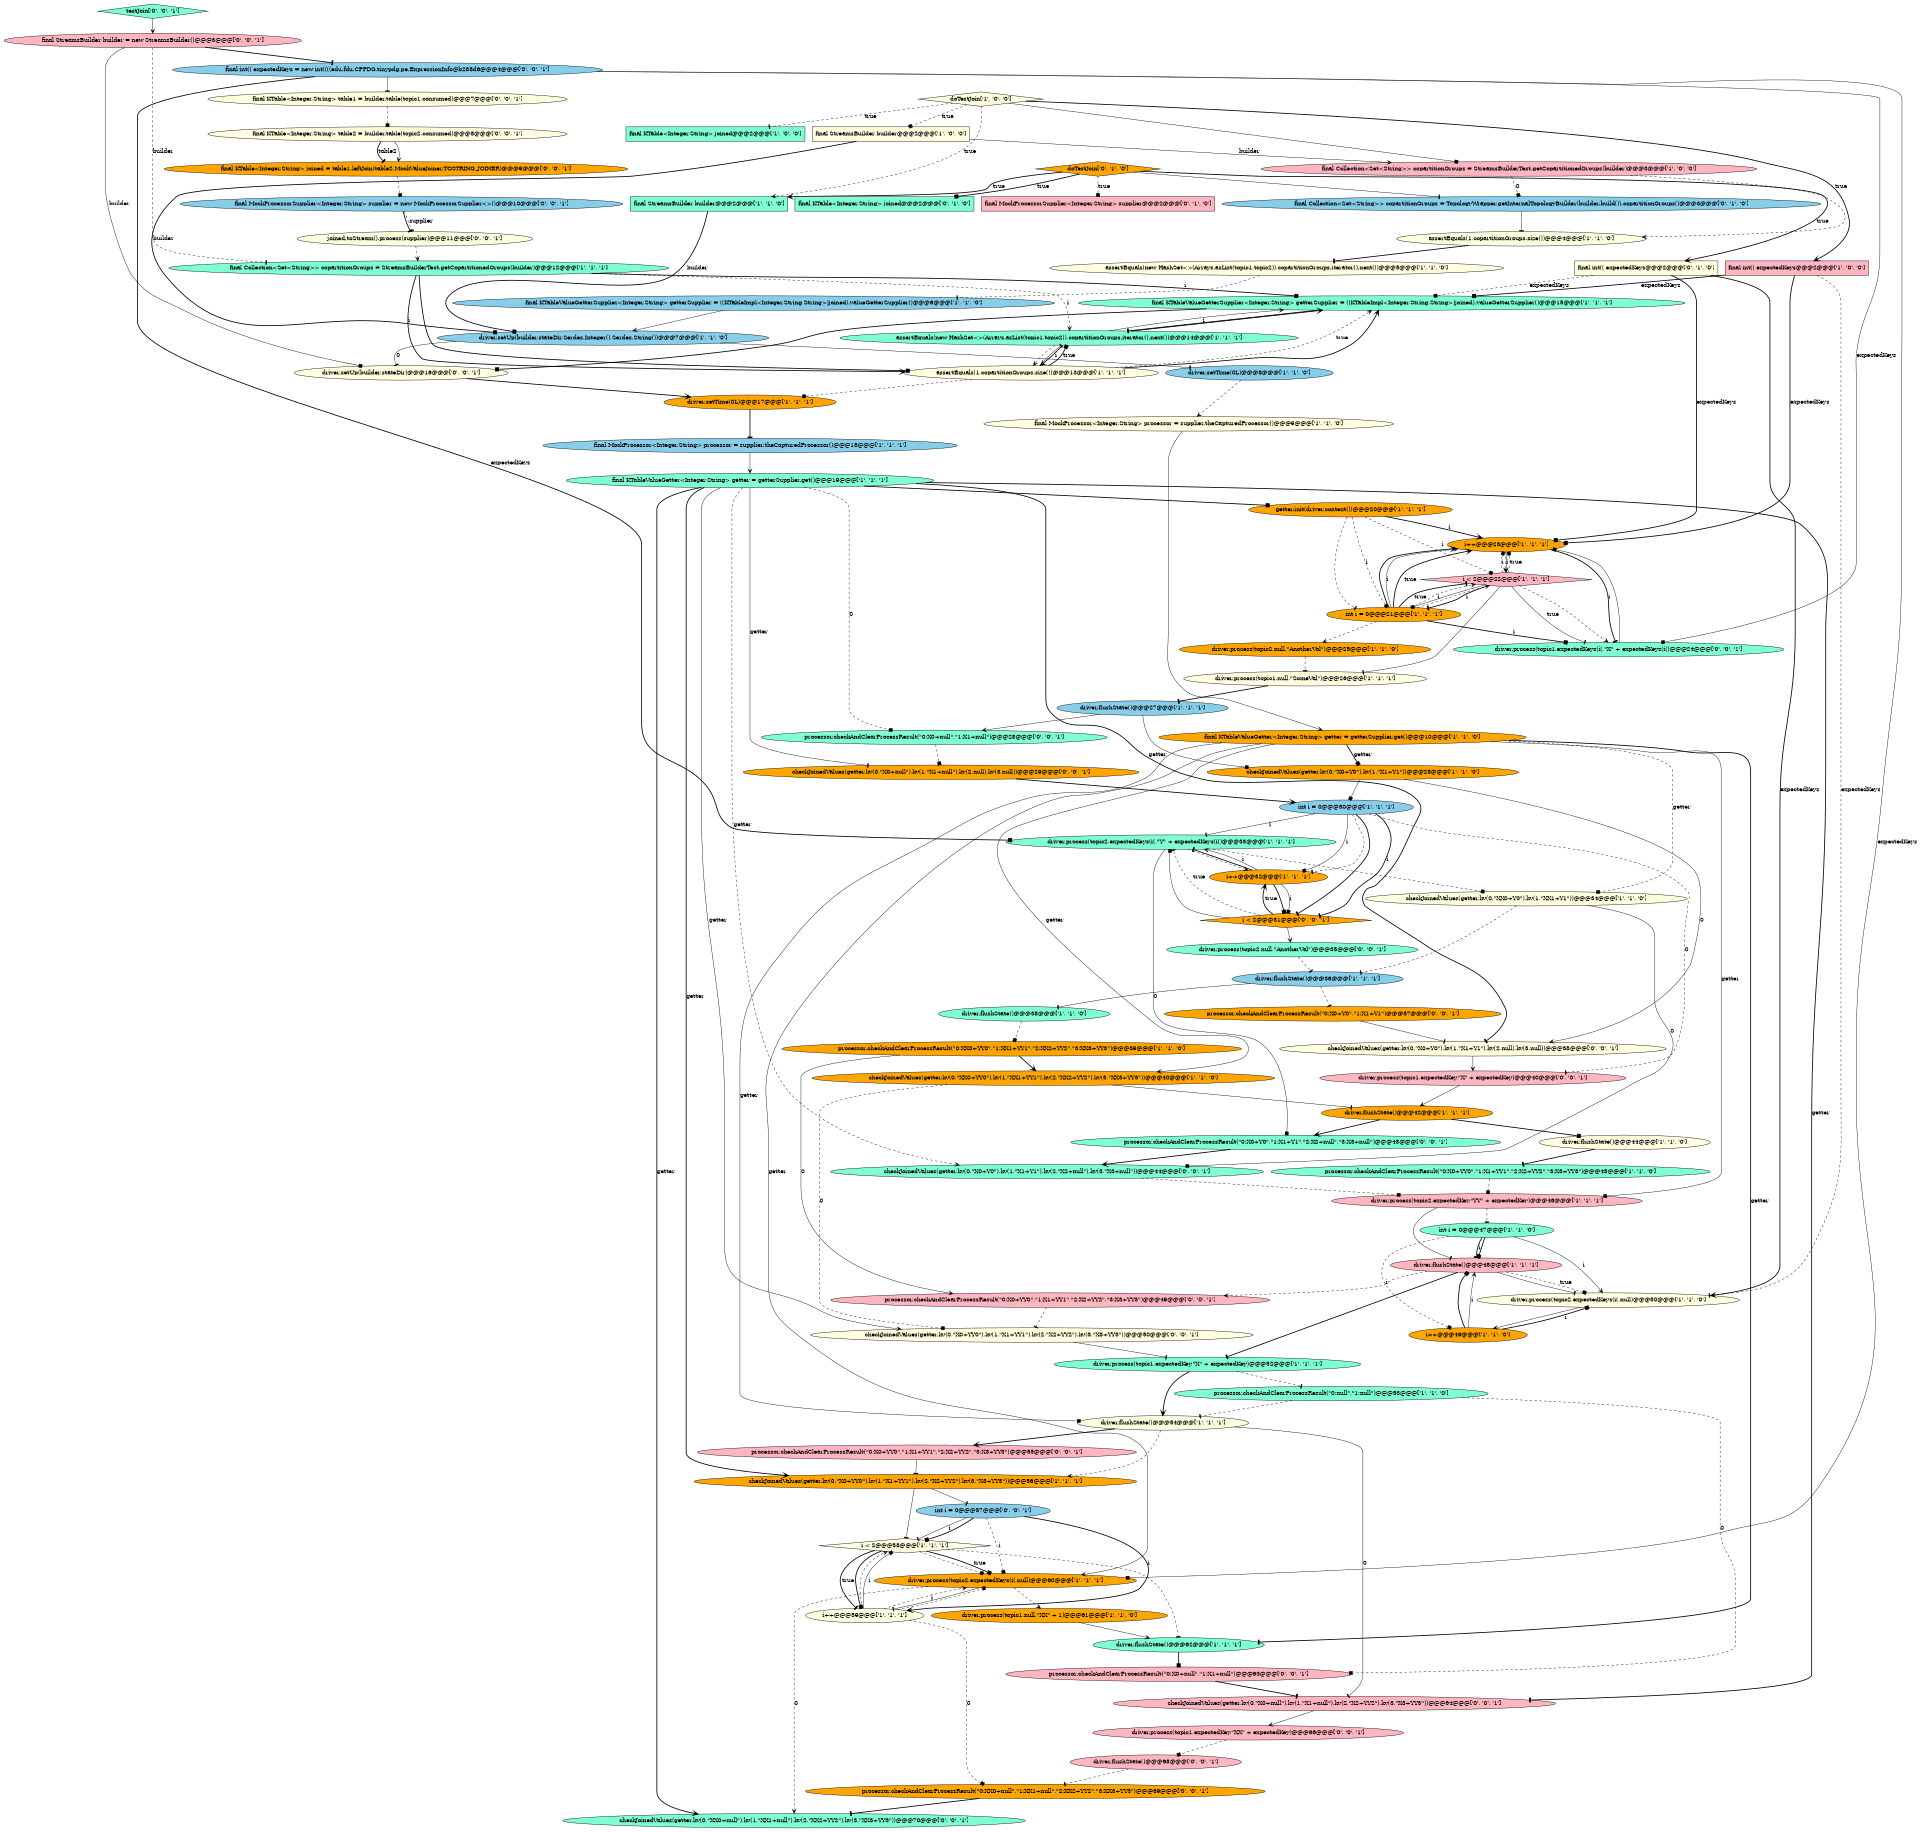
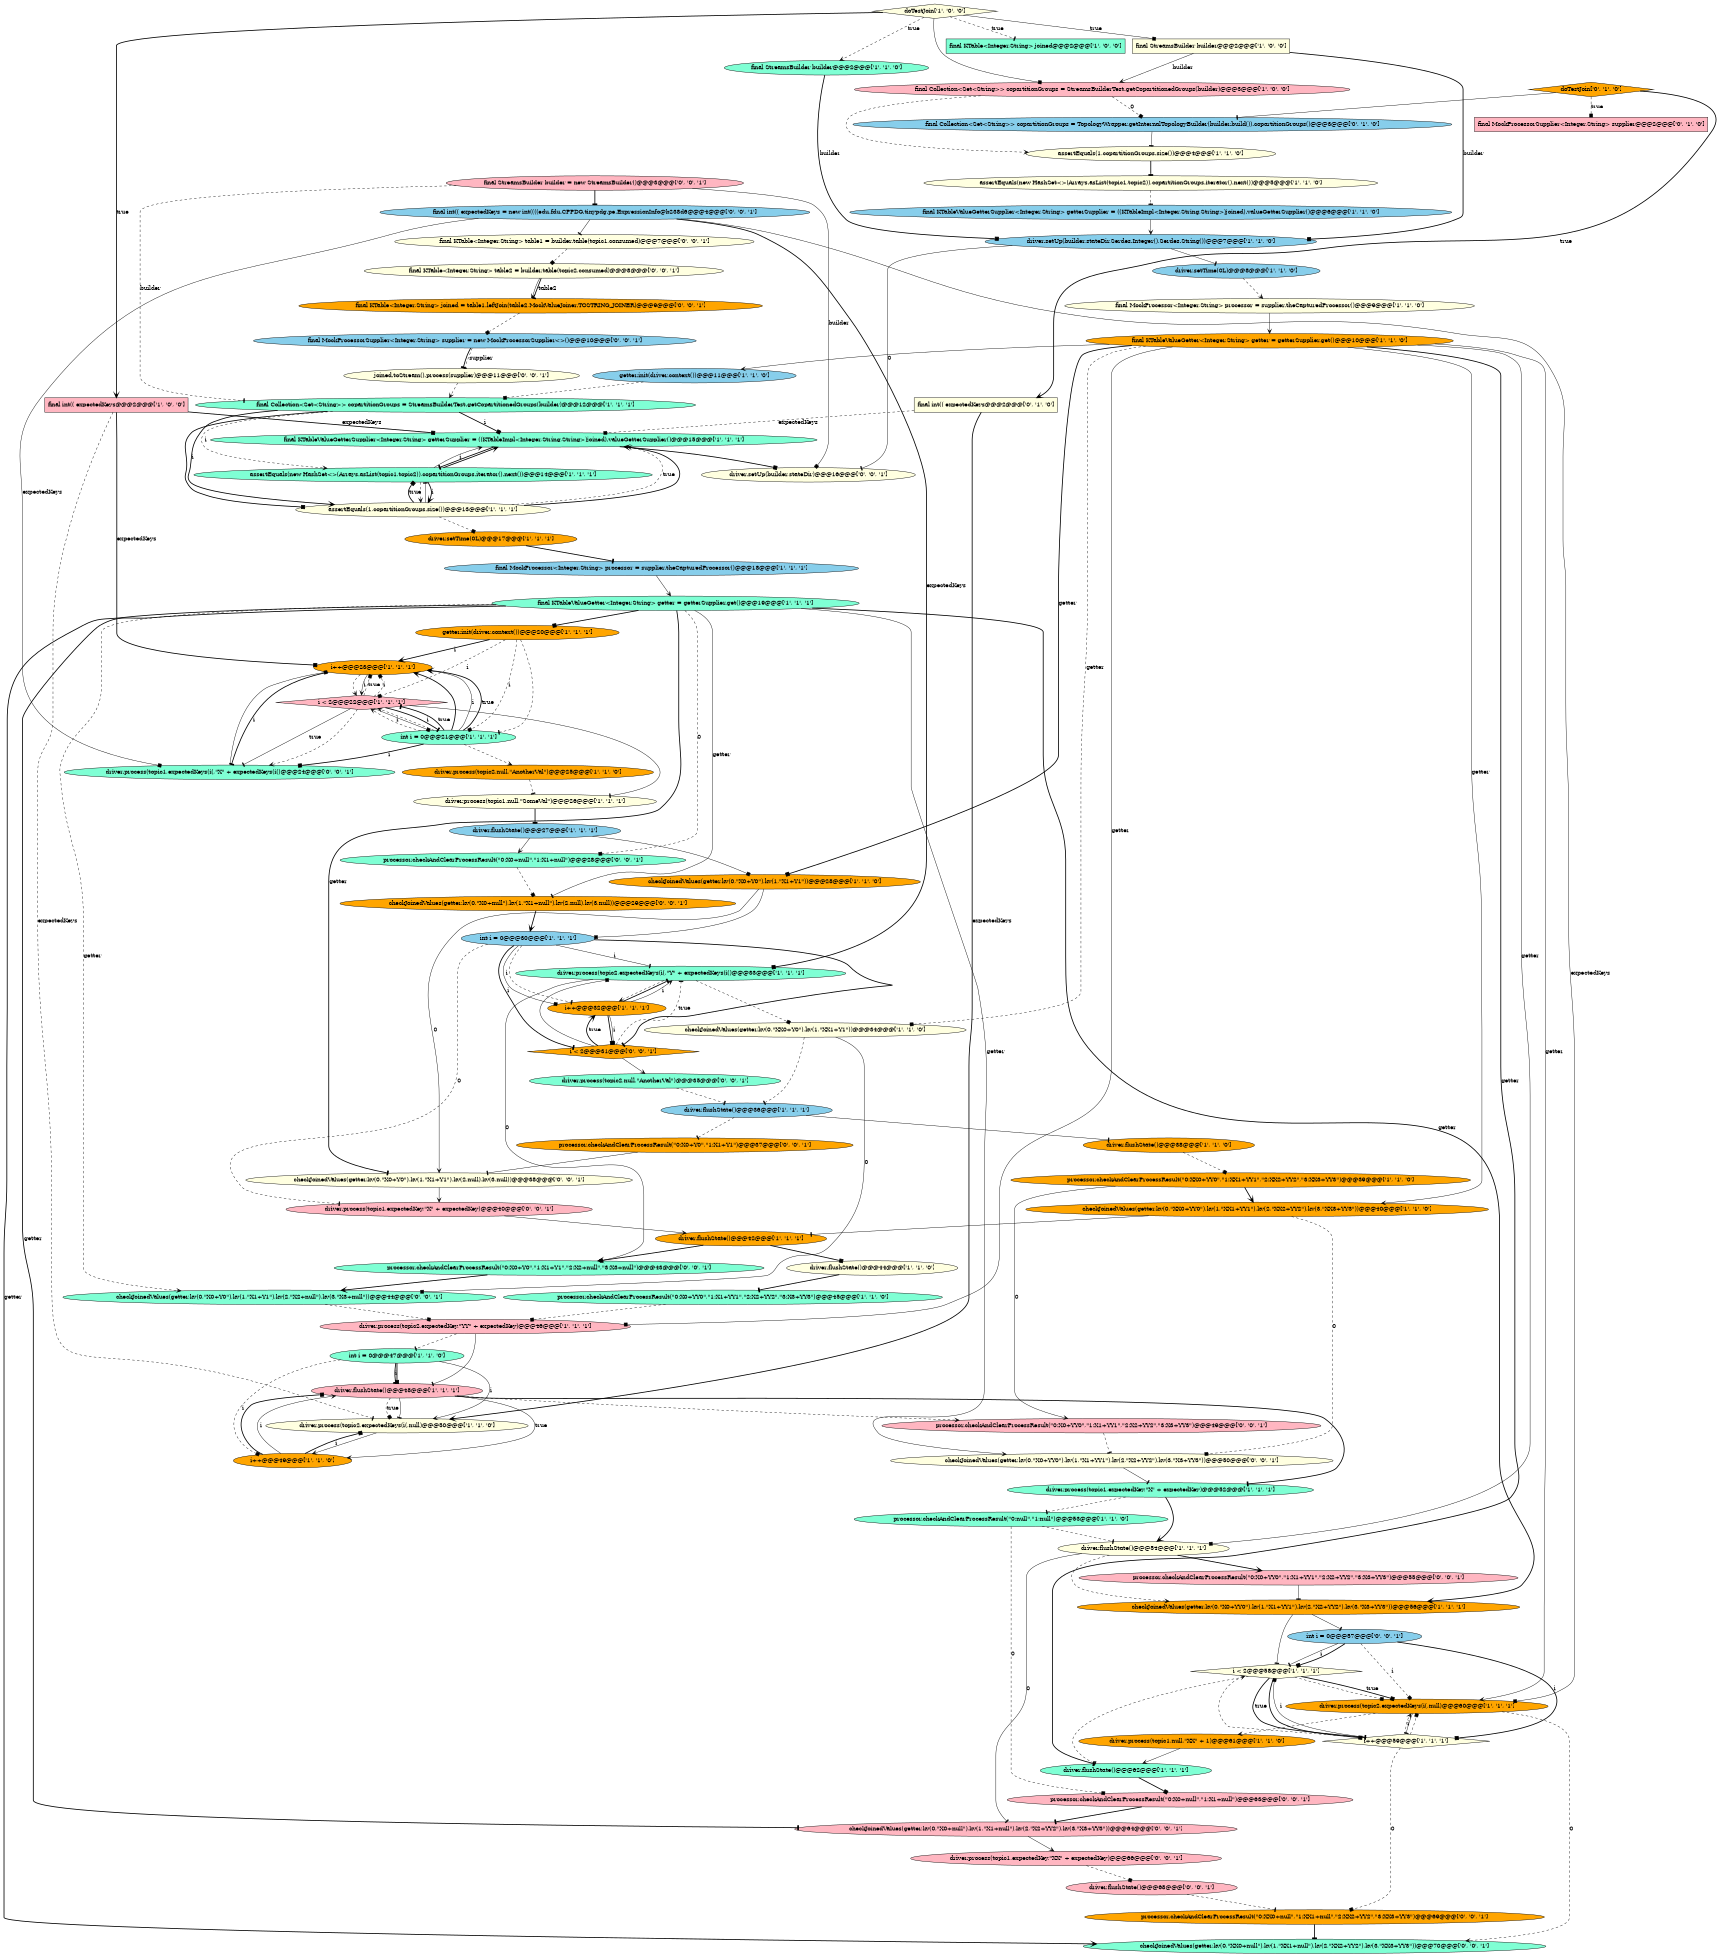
(153, 11) -> none
(940, 115) -> (1057, 27)
(929, 194) -> none
(709, 204) -> (826, 68)
(884, 204) -> none
none -> (694, 376)
(576, 388) -> none
(1696, 459) -> none
(1394, 615) -> (449, 737)
(1024, 1014) -> (1169, 1145)
none -> (490, 1445)
(1107, 1598) -> (1537, 1677)
(865, 1616) -> (1406, 1741)
